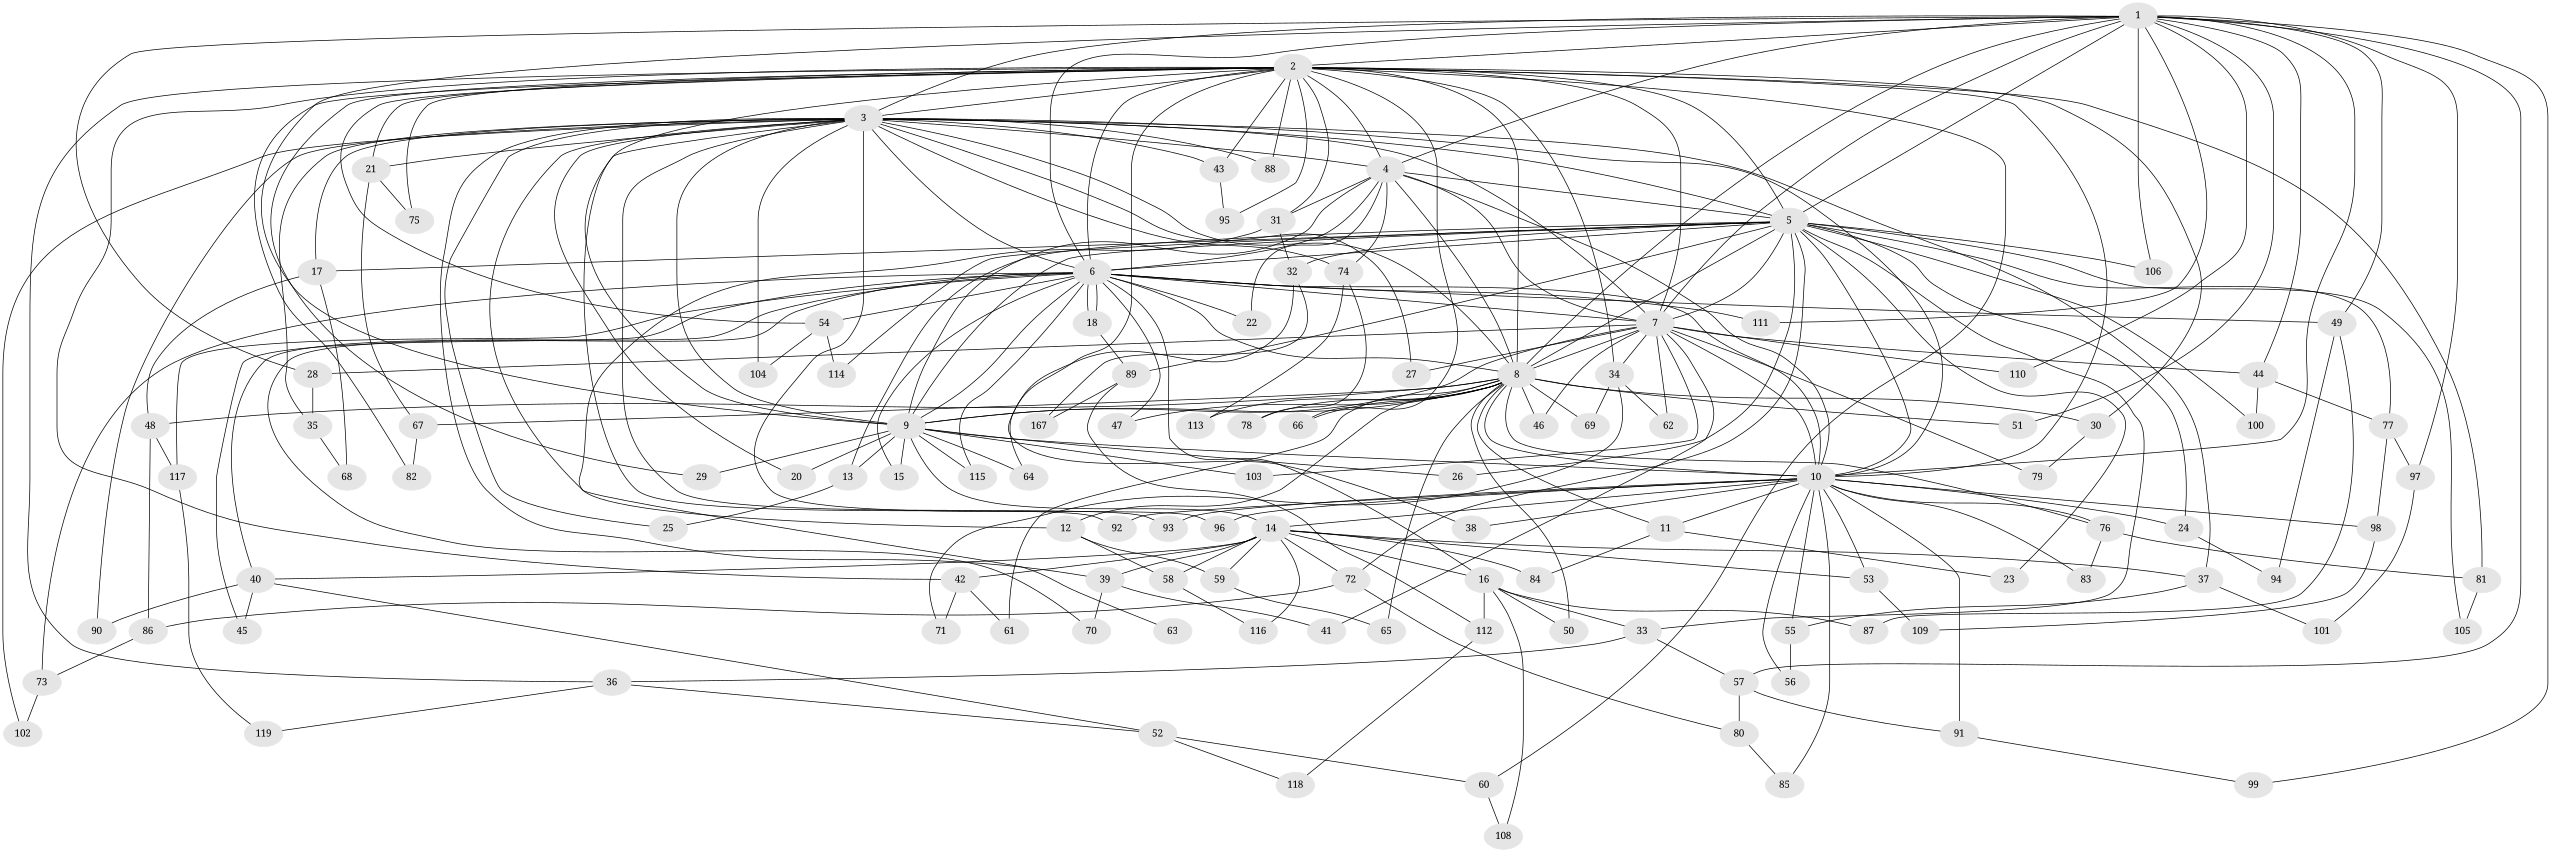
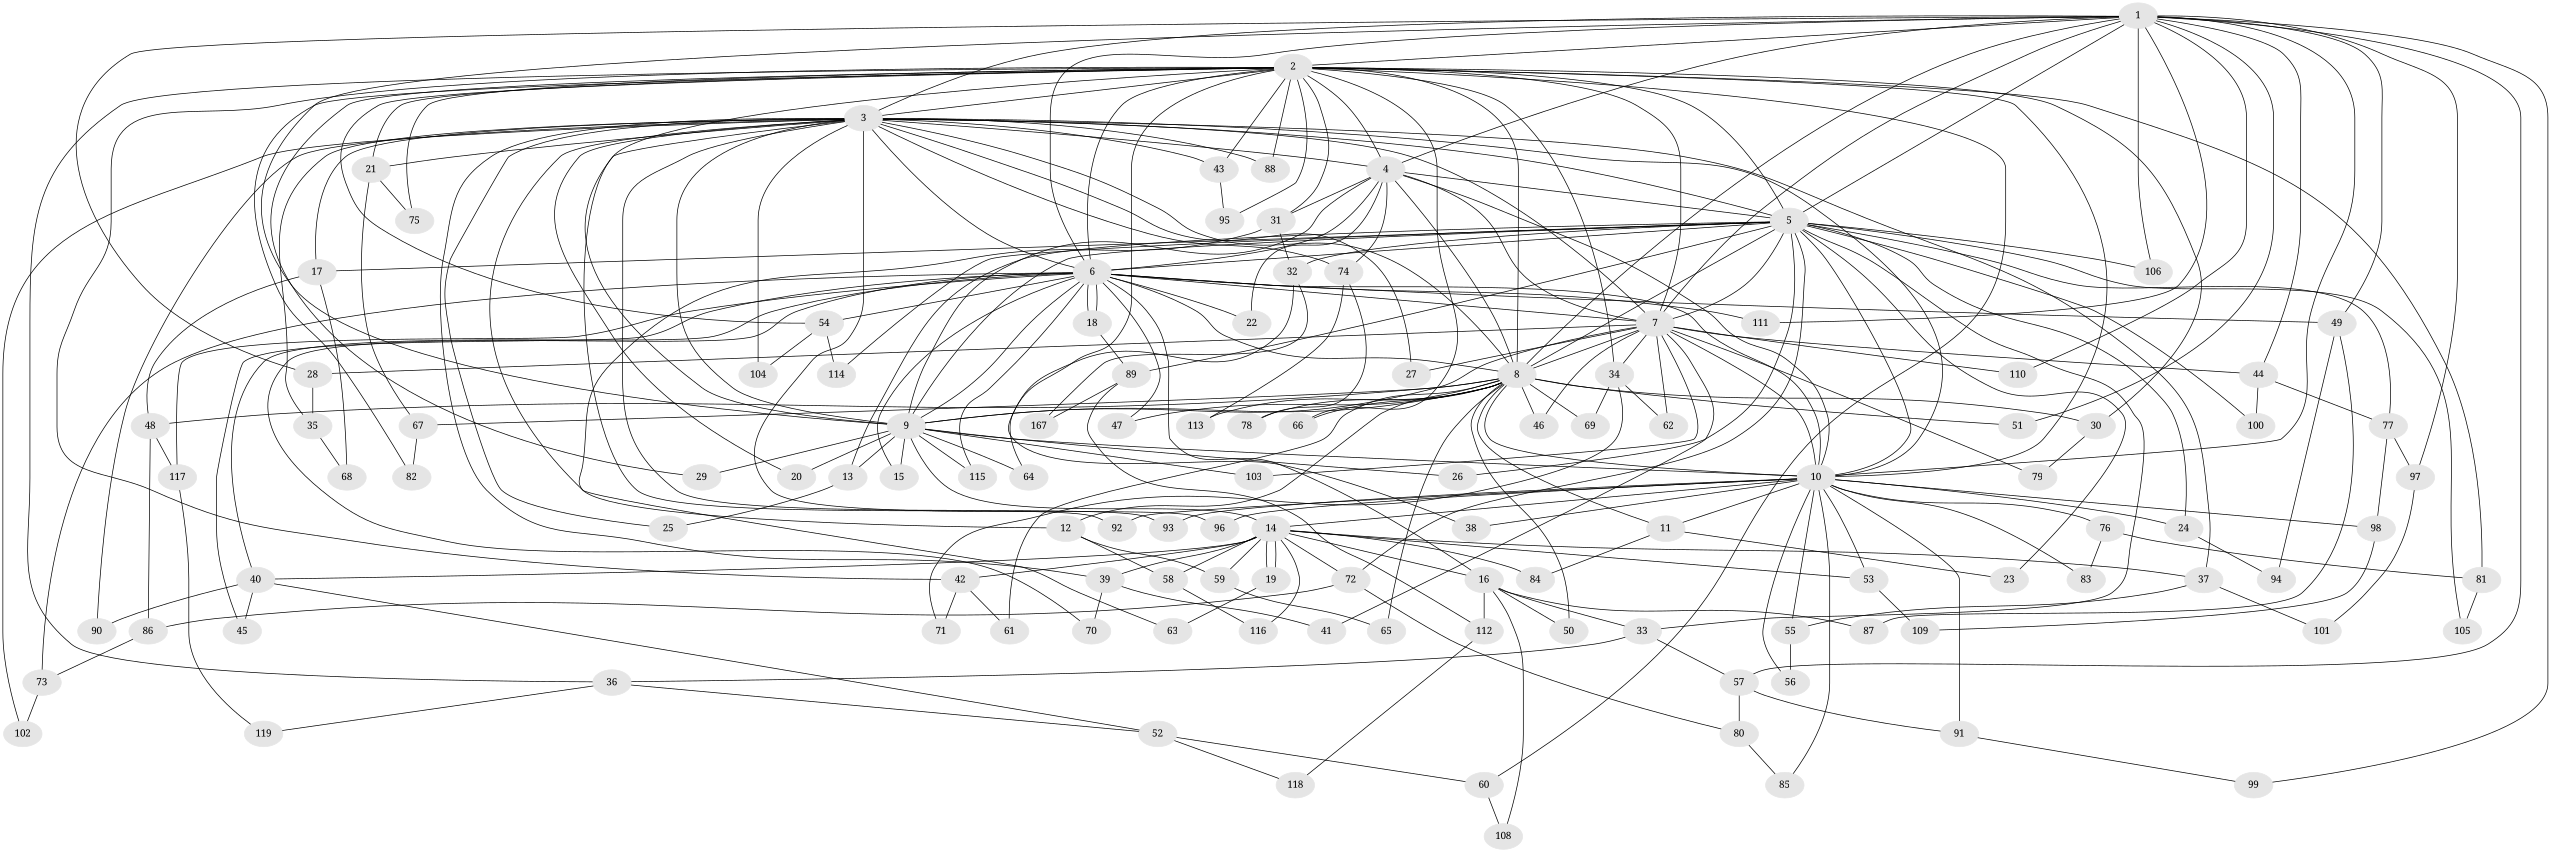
(1776, 462) -> none
none -> (1271, 580)
